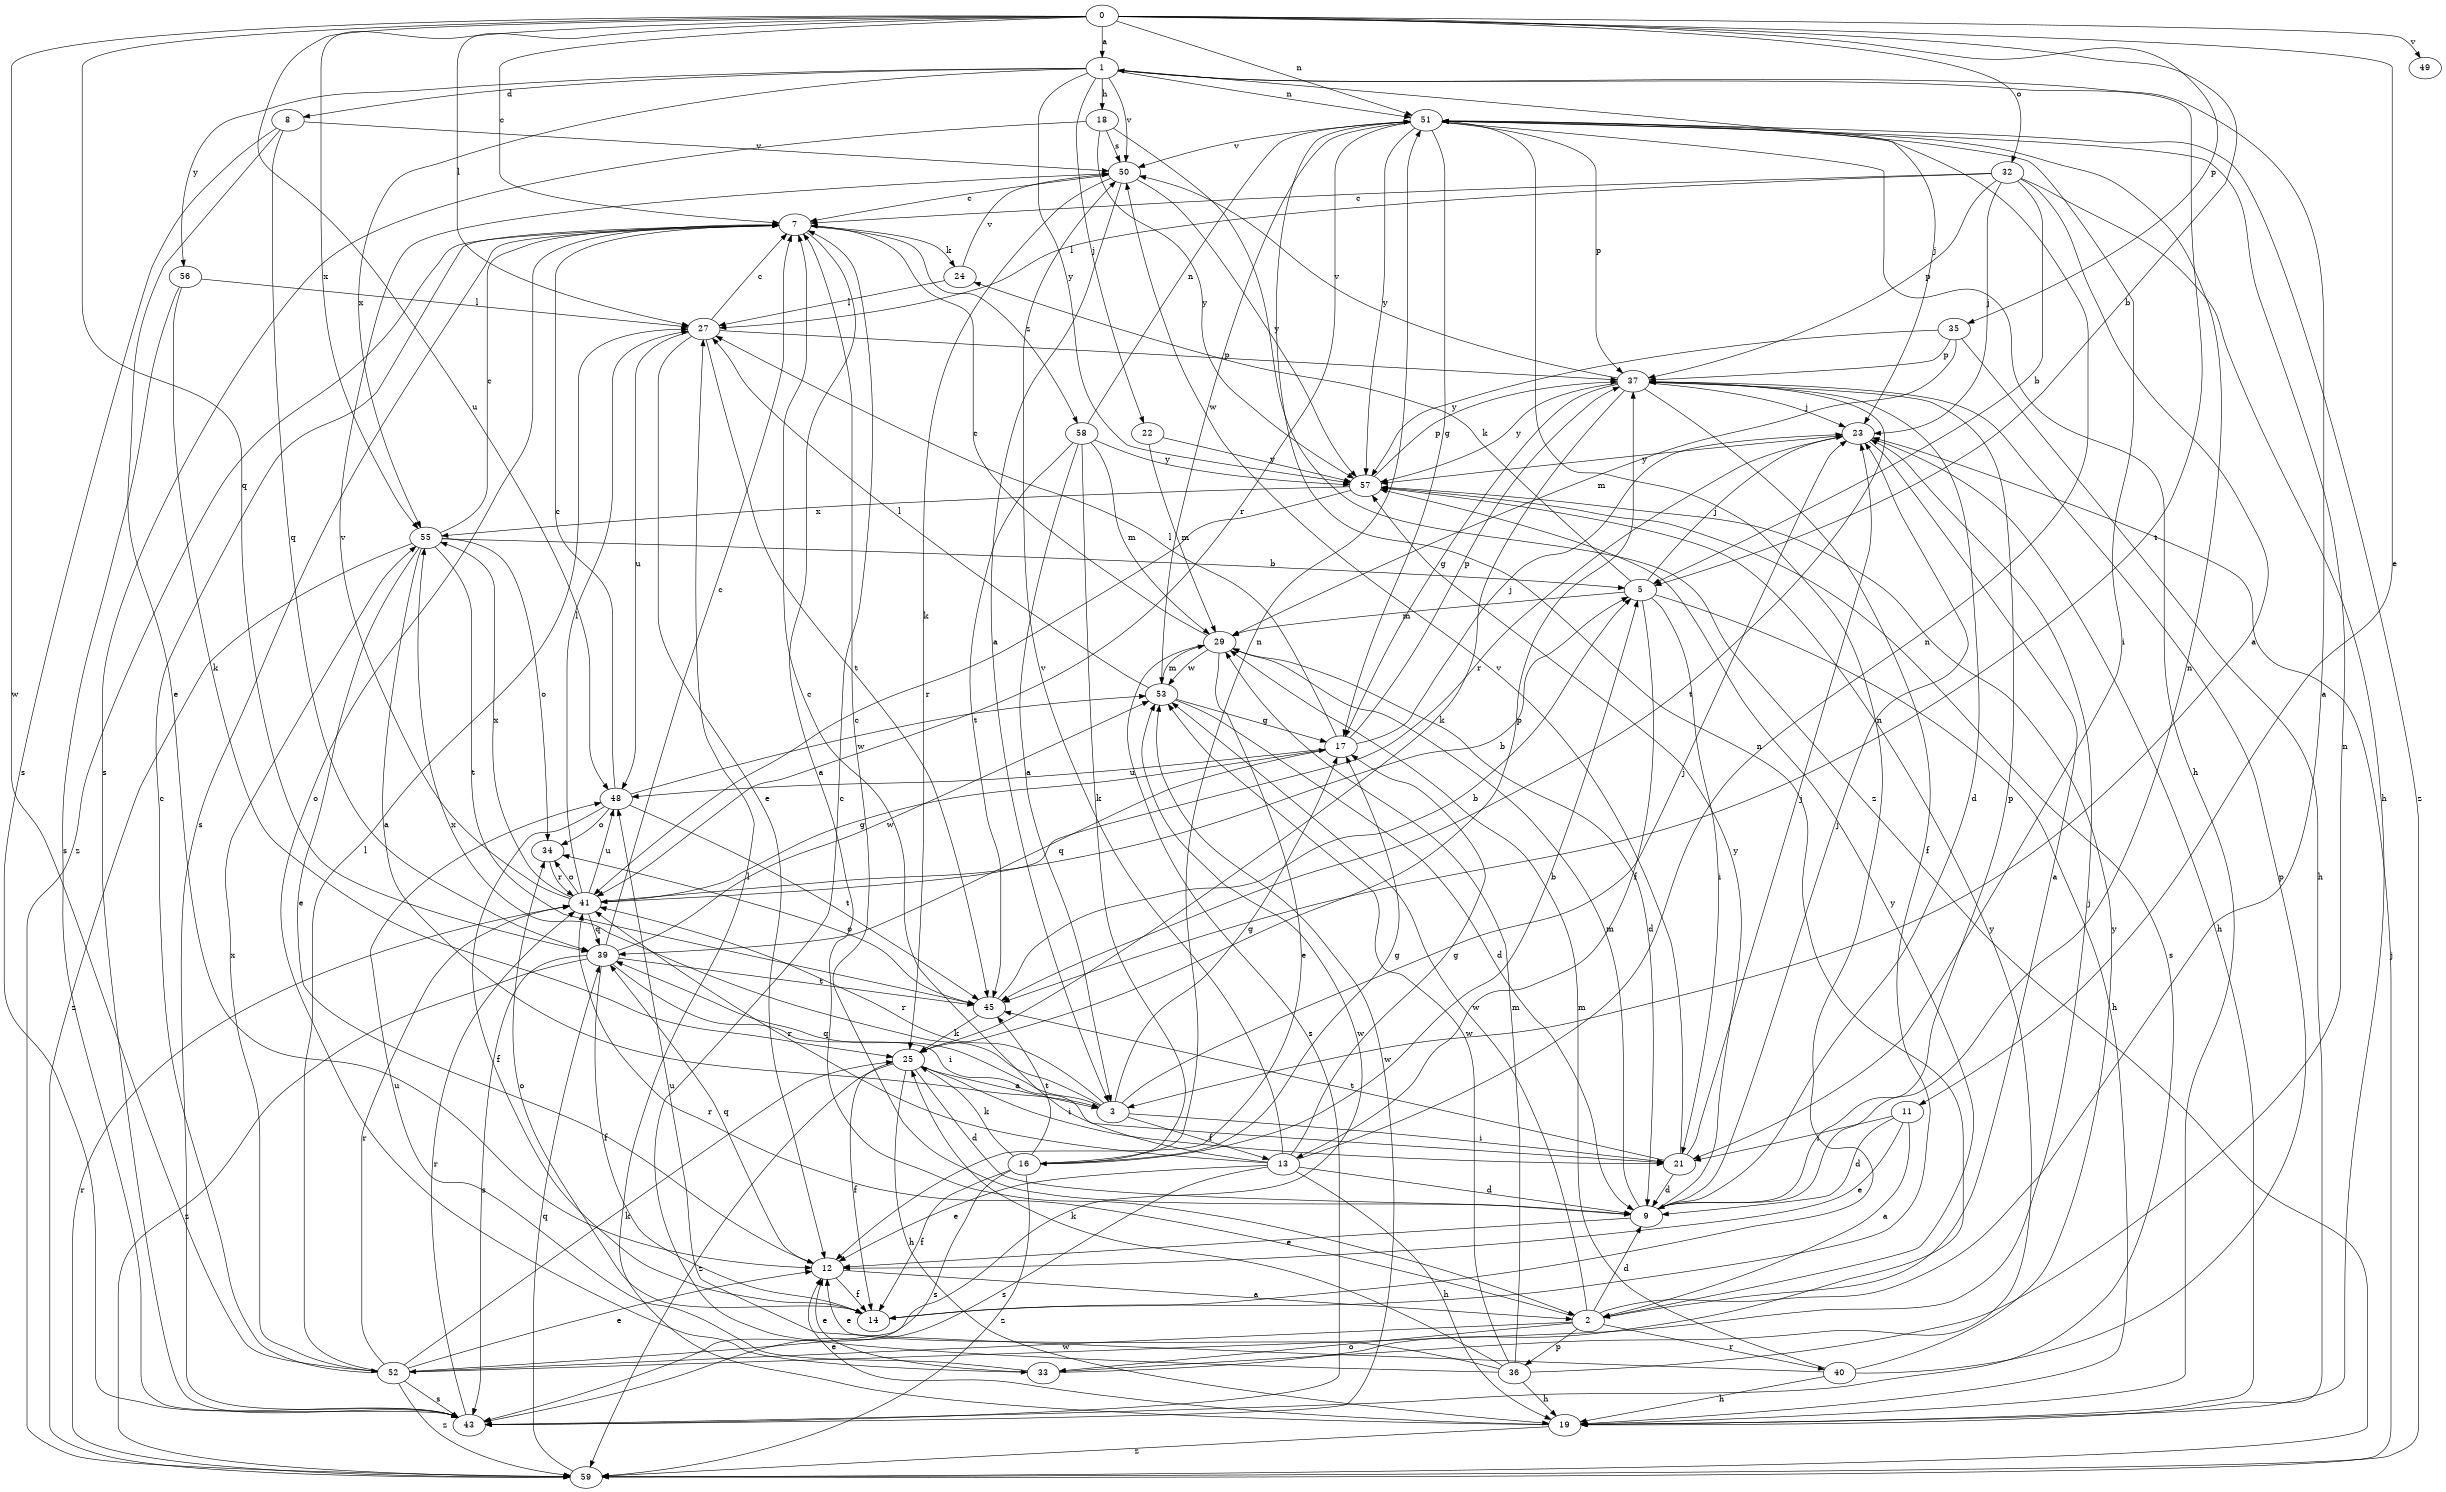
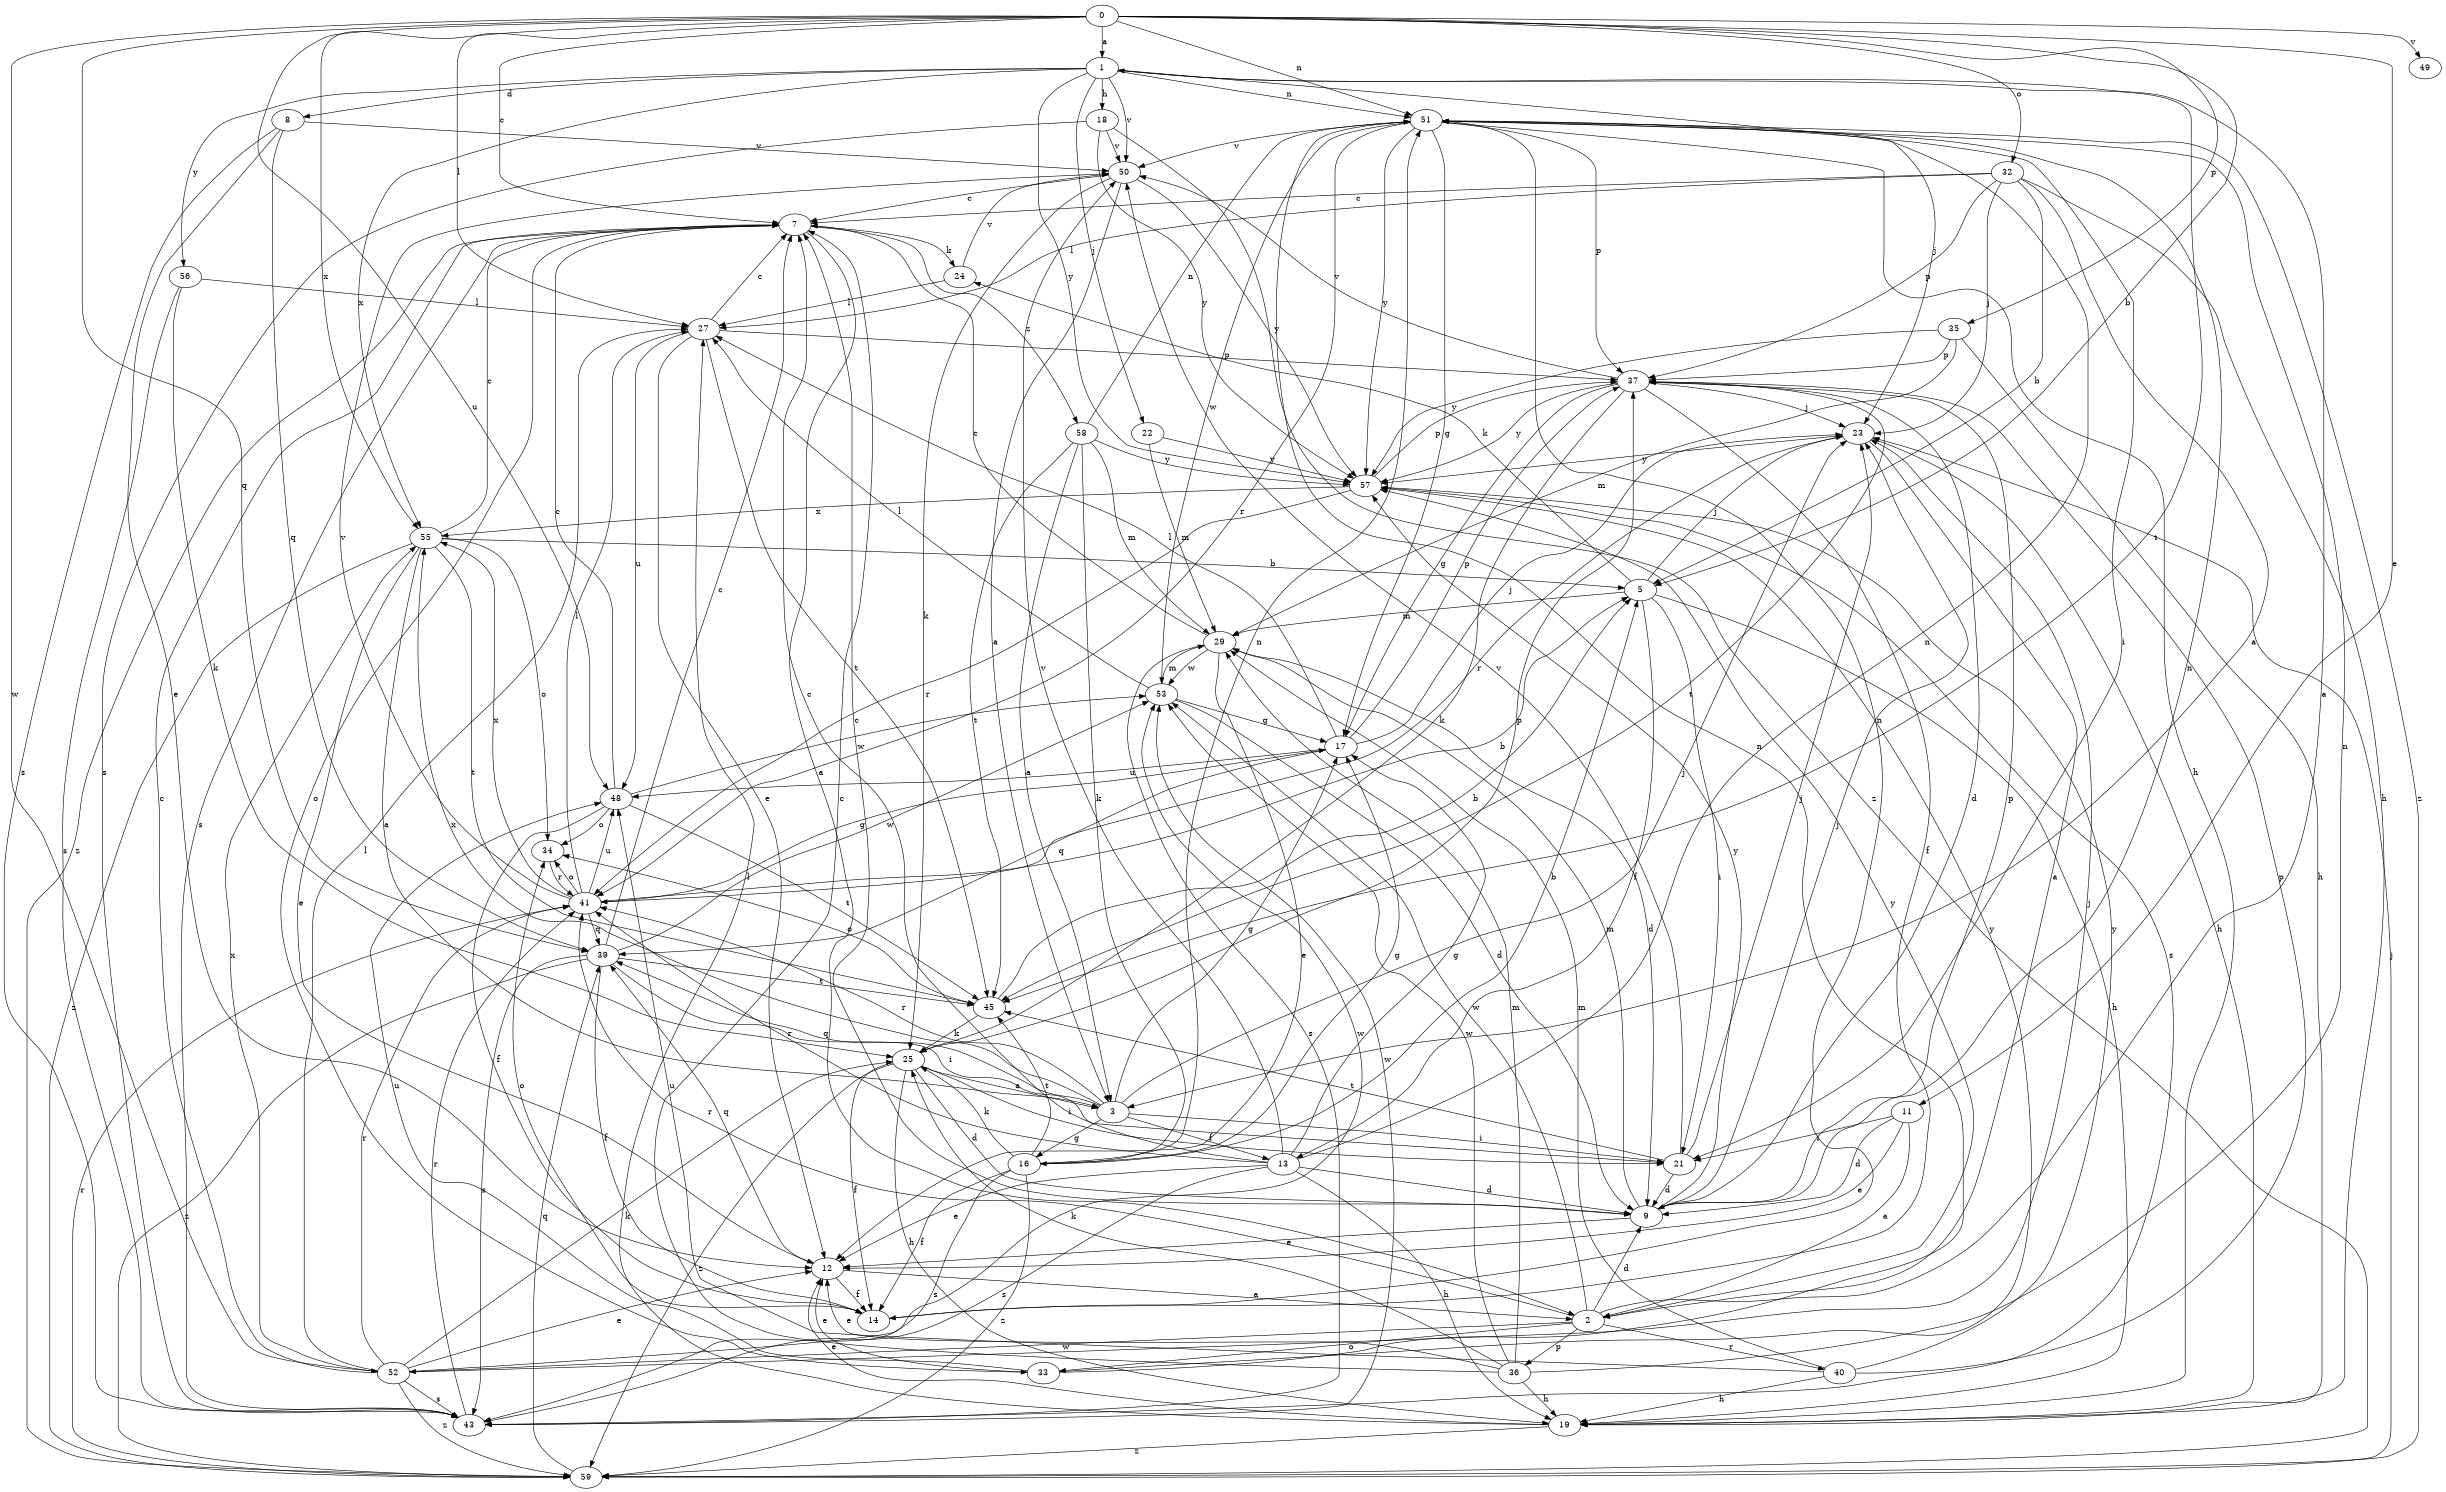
(1118, 146) -> (1118, 146)
none -> (1071, 1137)
